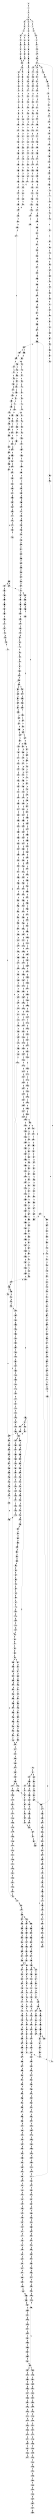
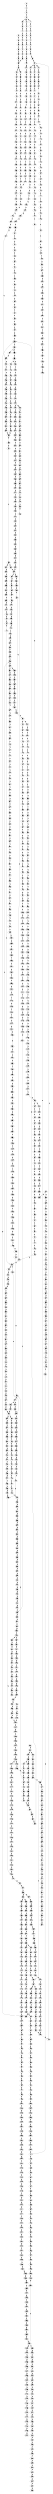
(12, 447) -> (10, 433)
(13, 1722) -> none
